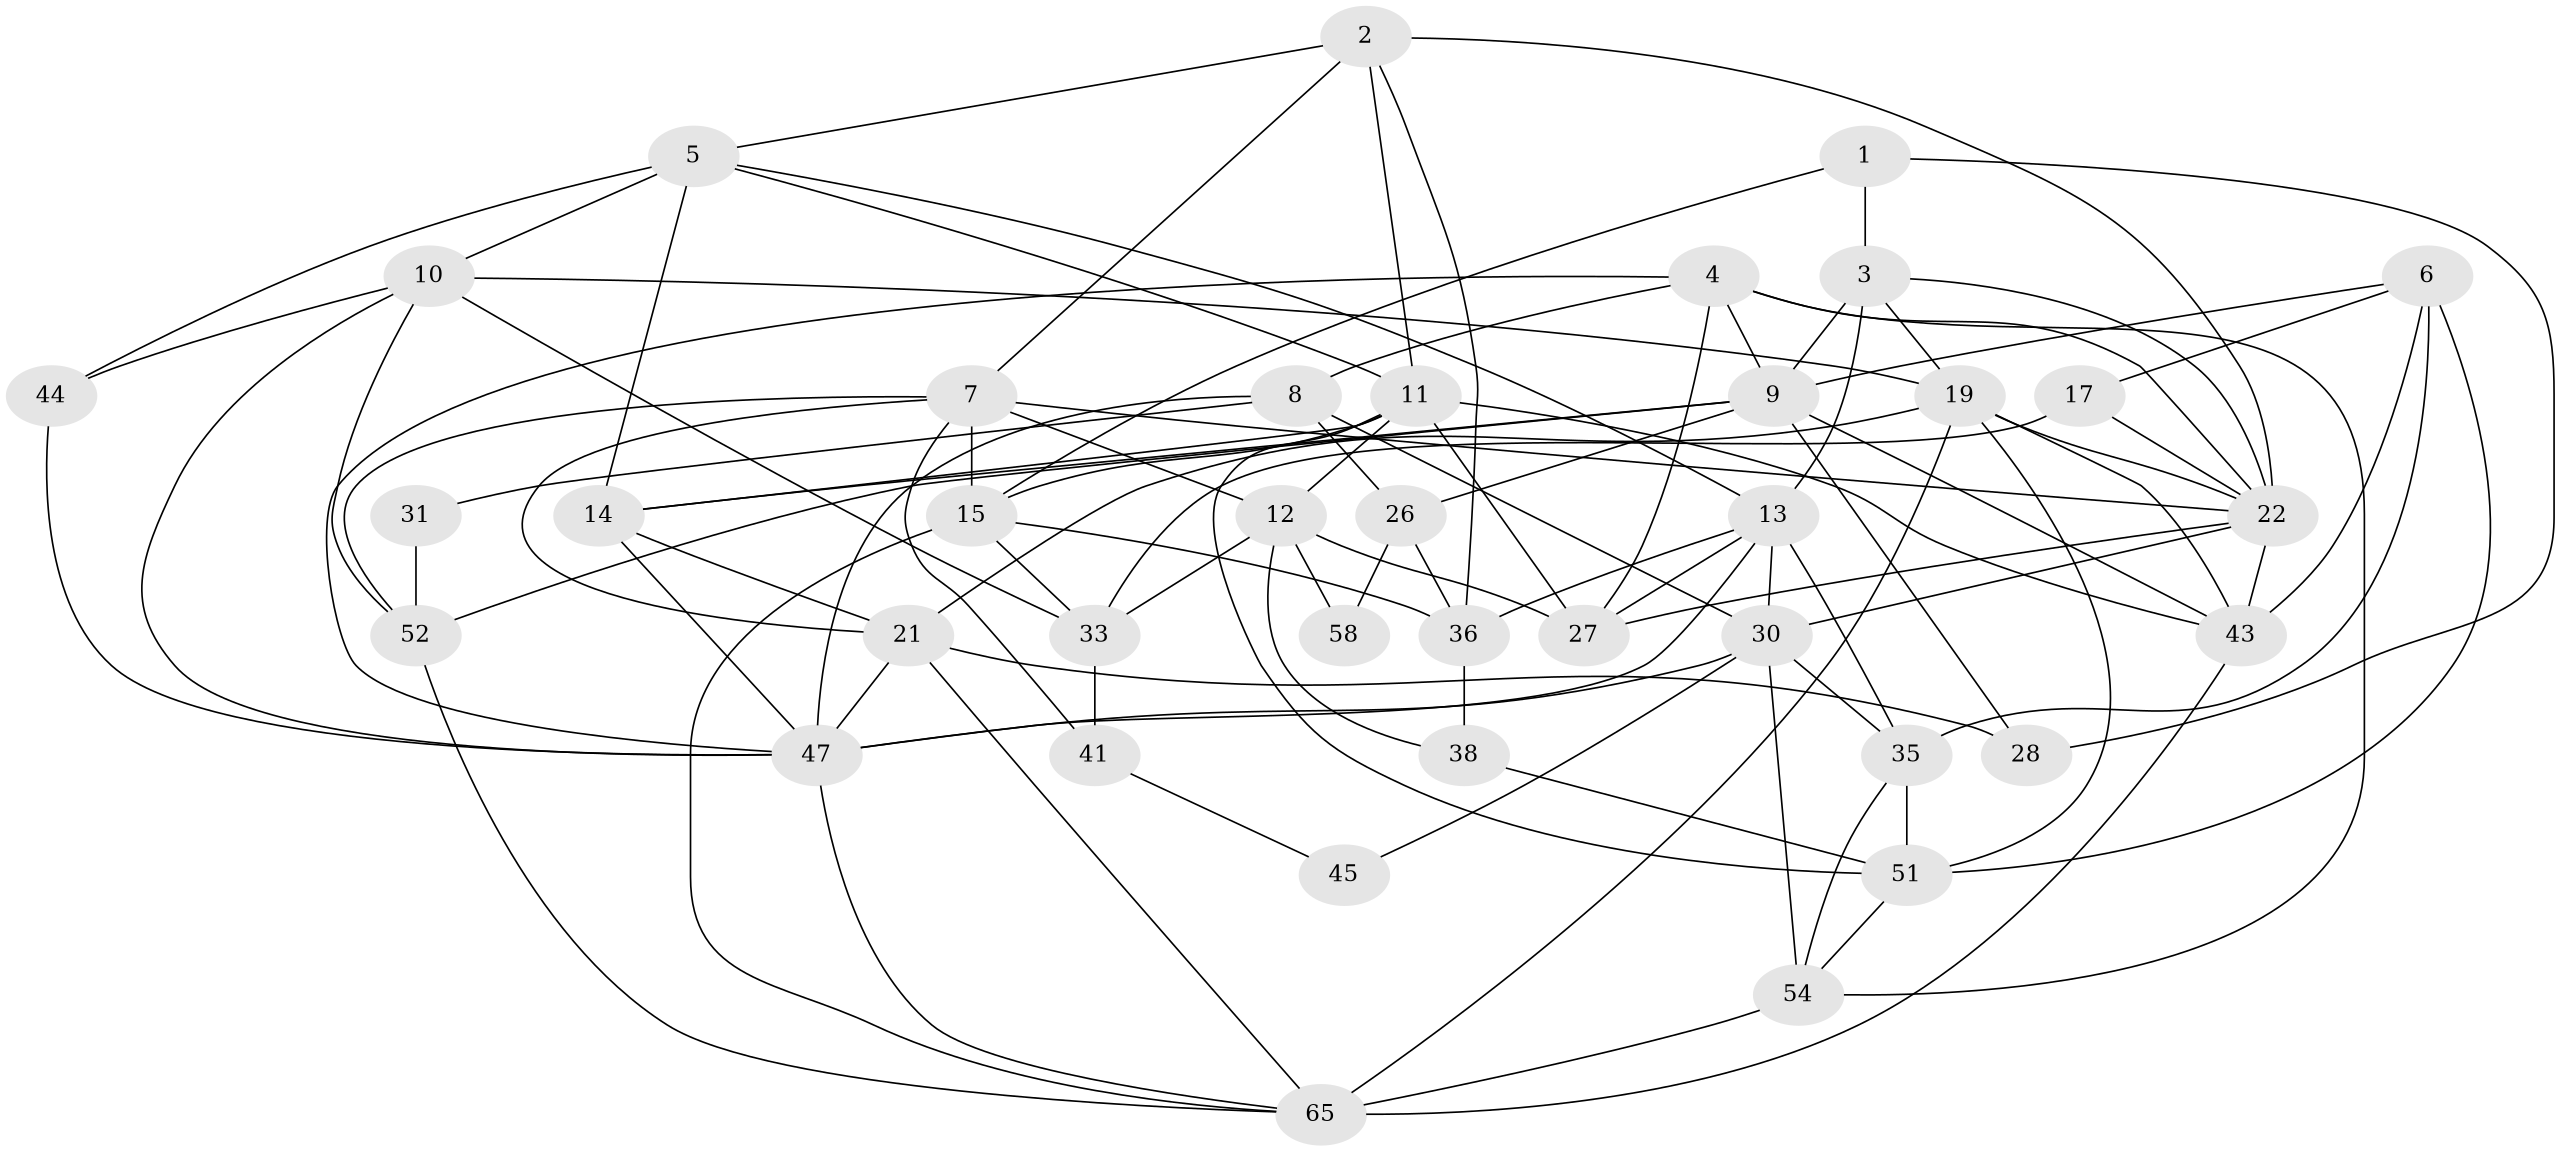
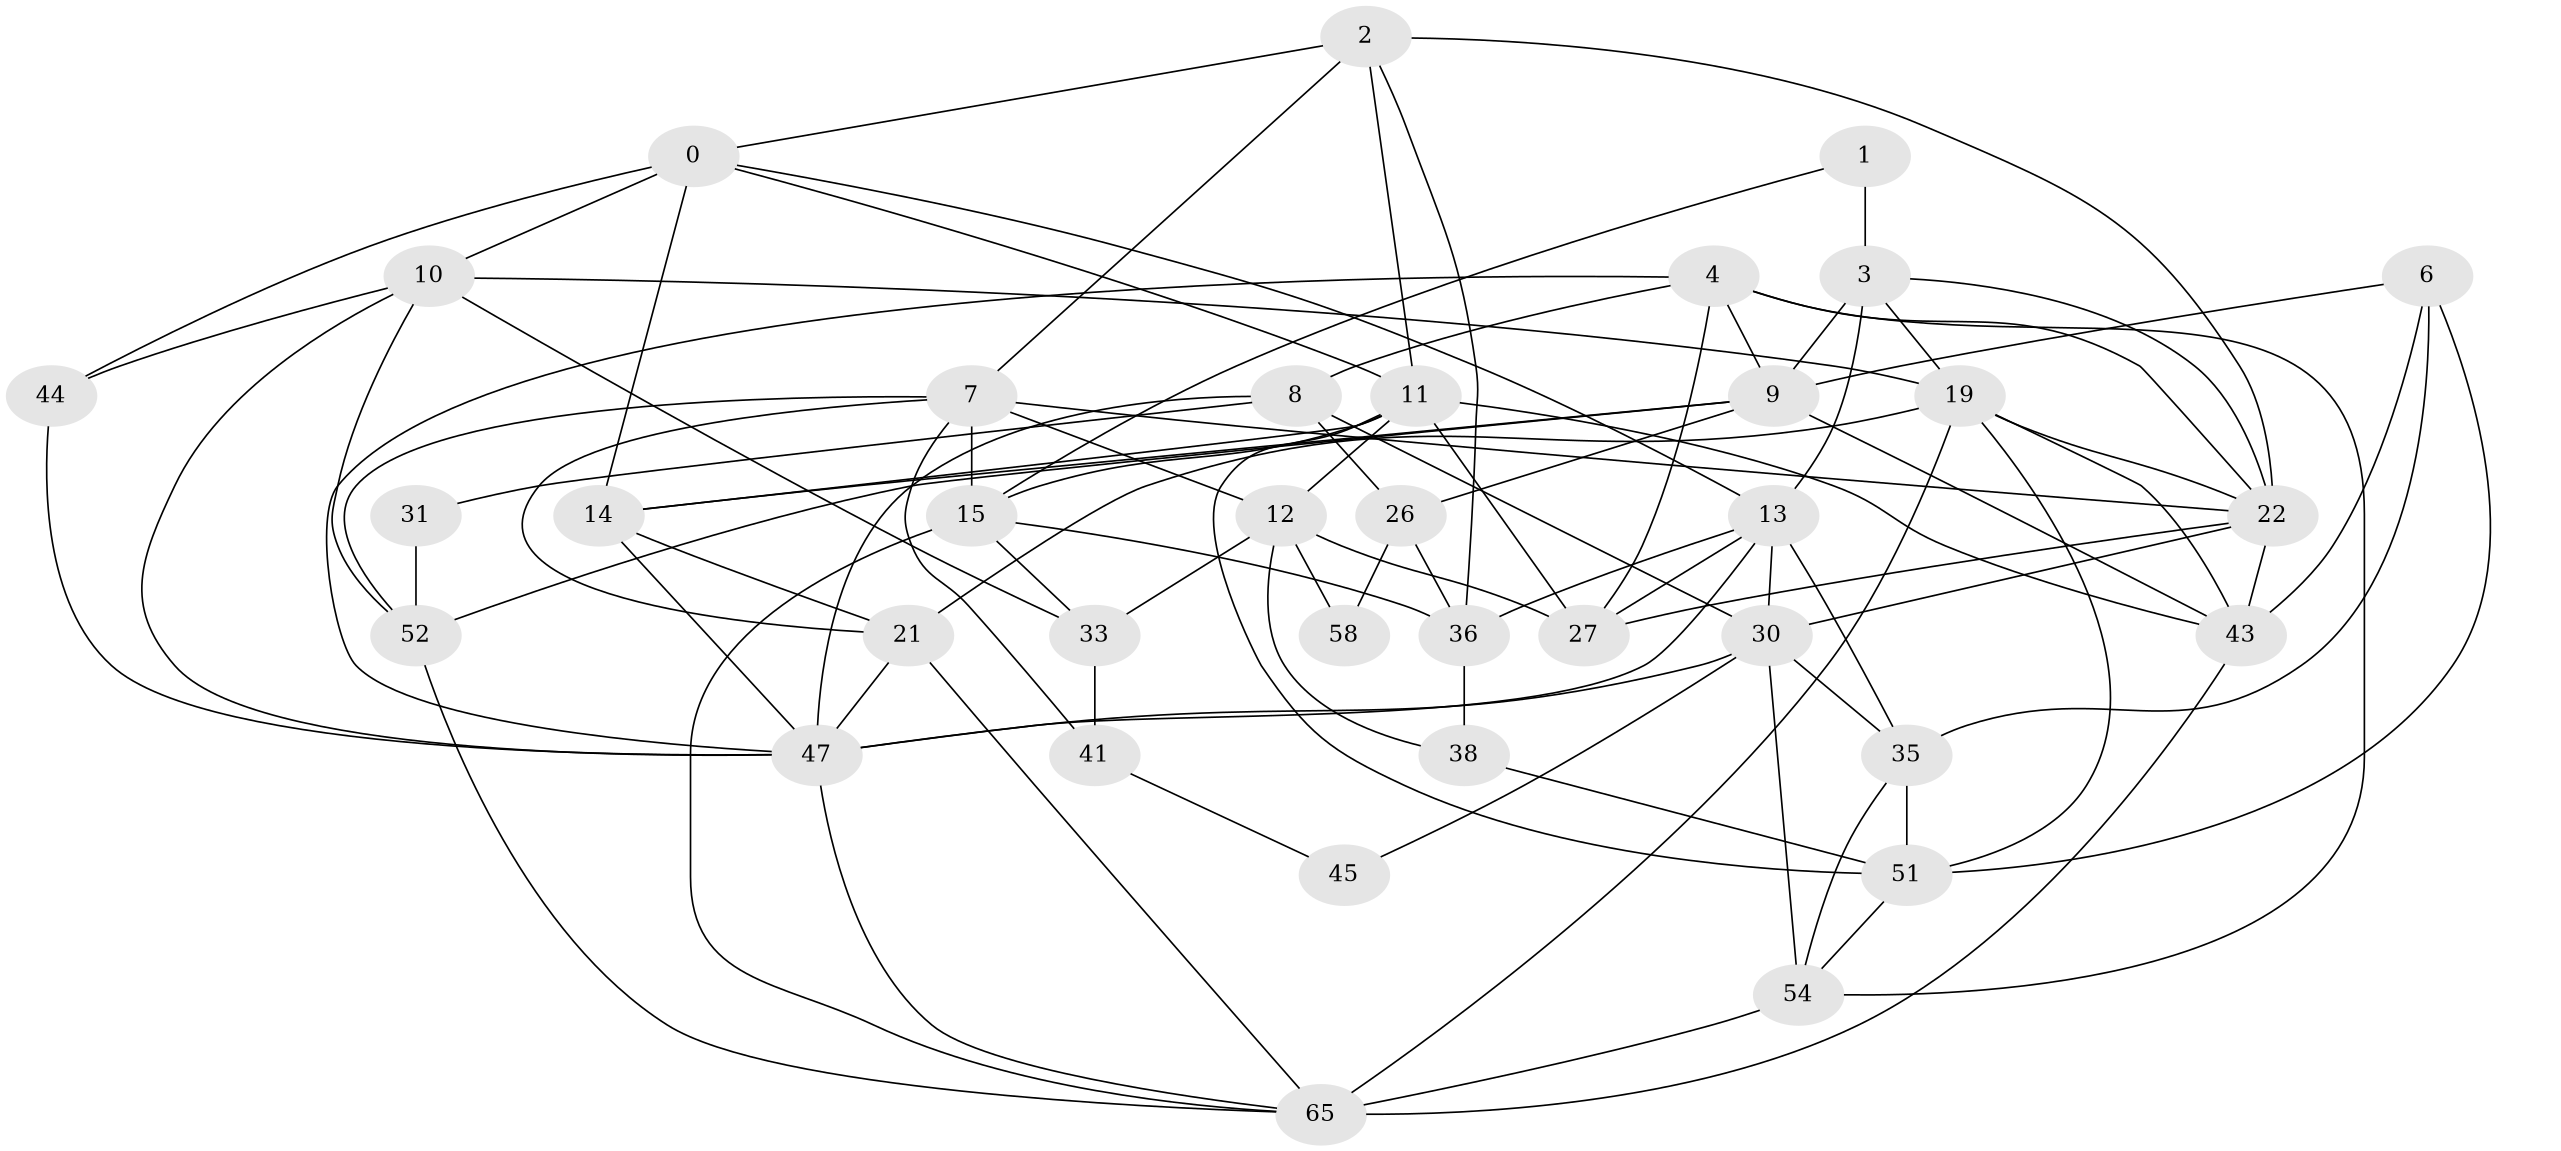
(694, 156) -> (694, 156)
(2080, 396) -> none
(2027, 755) -> none
